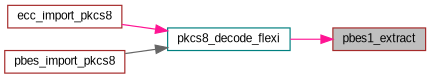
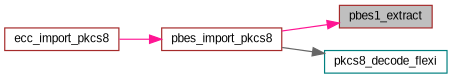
(139, 27) -> (134, 39)
(306, 39) -> (305, 28)
